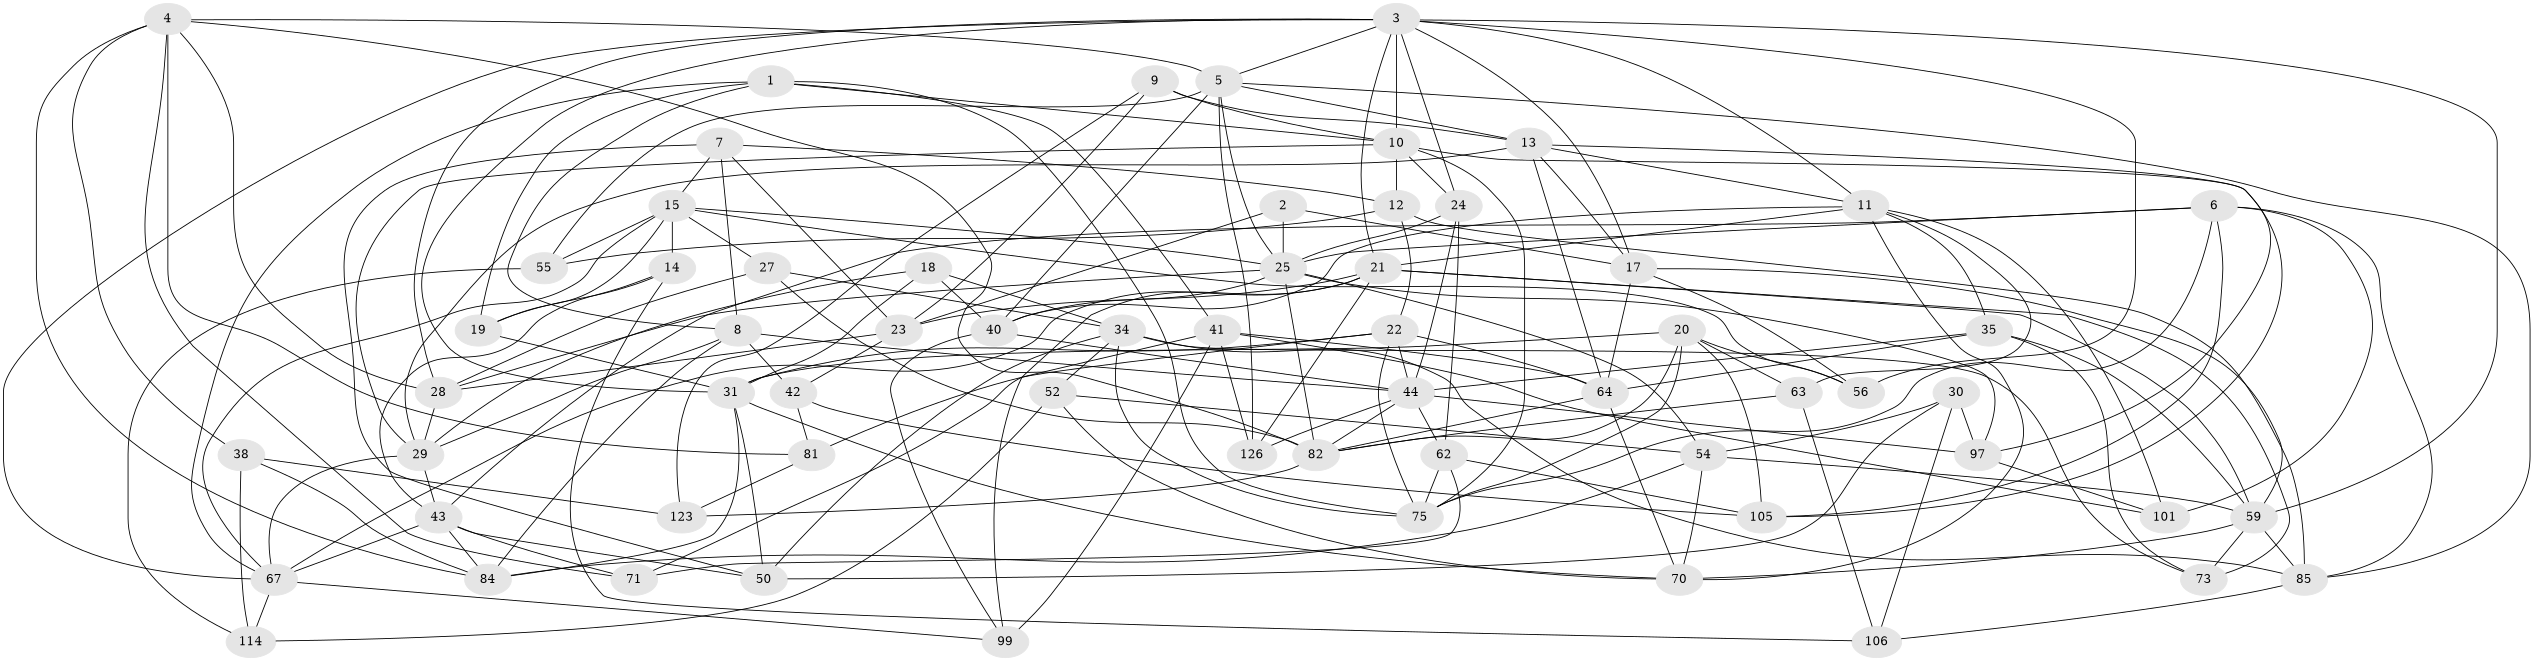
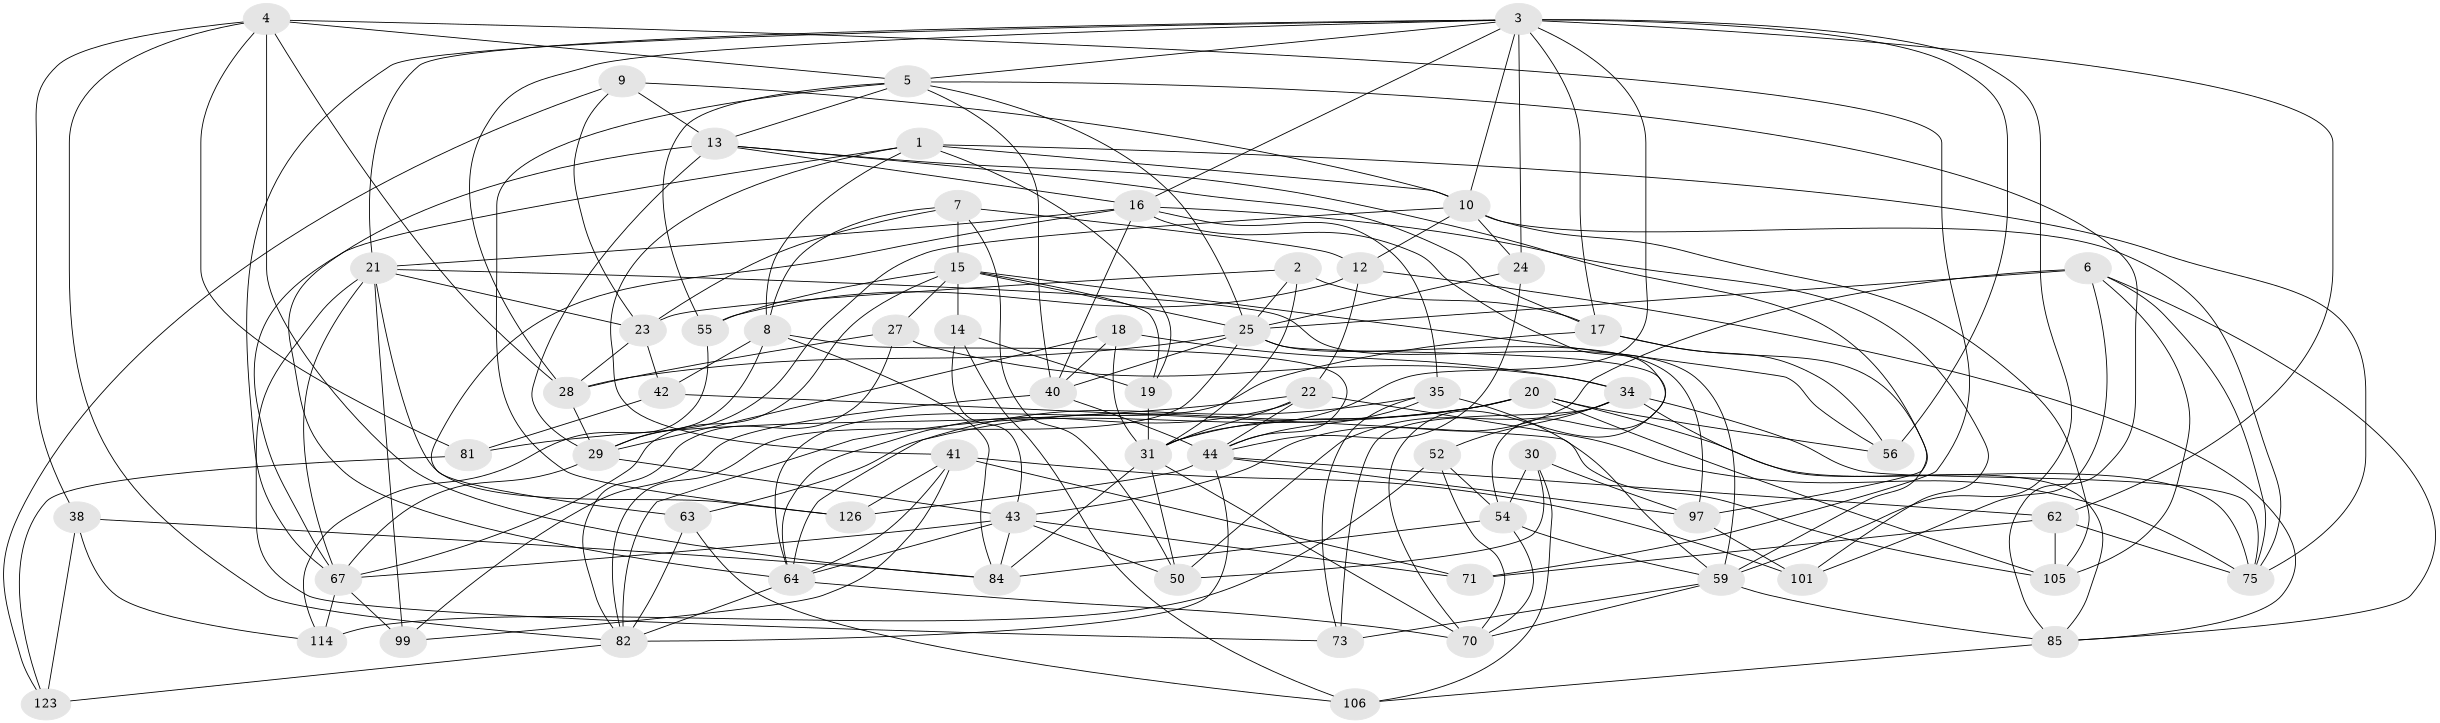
(1866, 206) -> (1137, 206)
(1454, 331) -> (2194, 84)
none -> (1252, 380)
none -> (907, 547)
